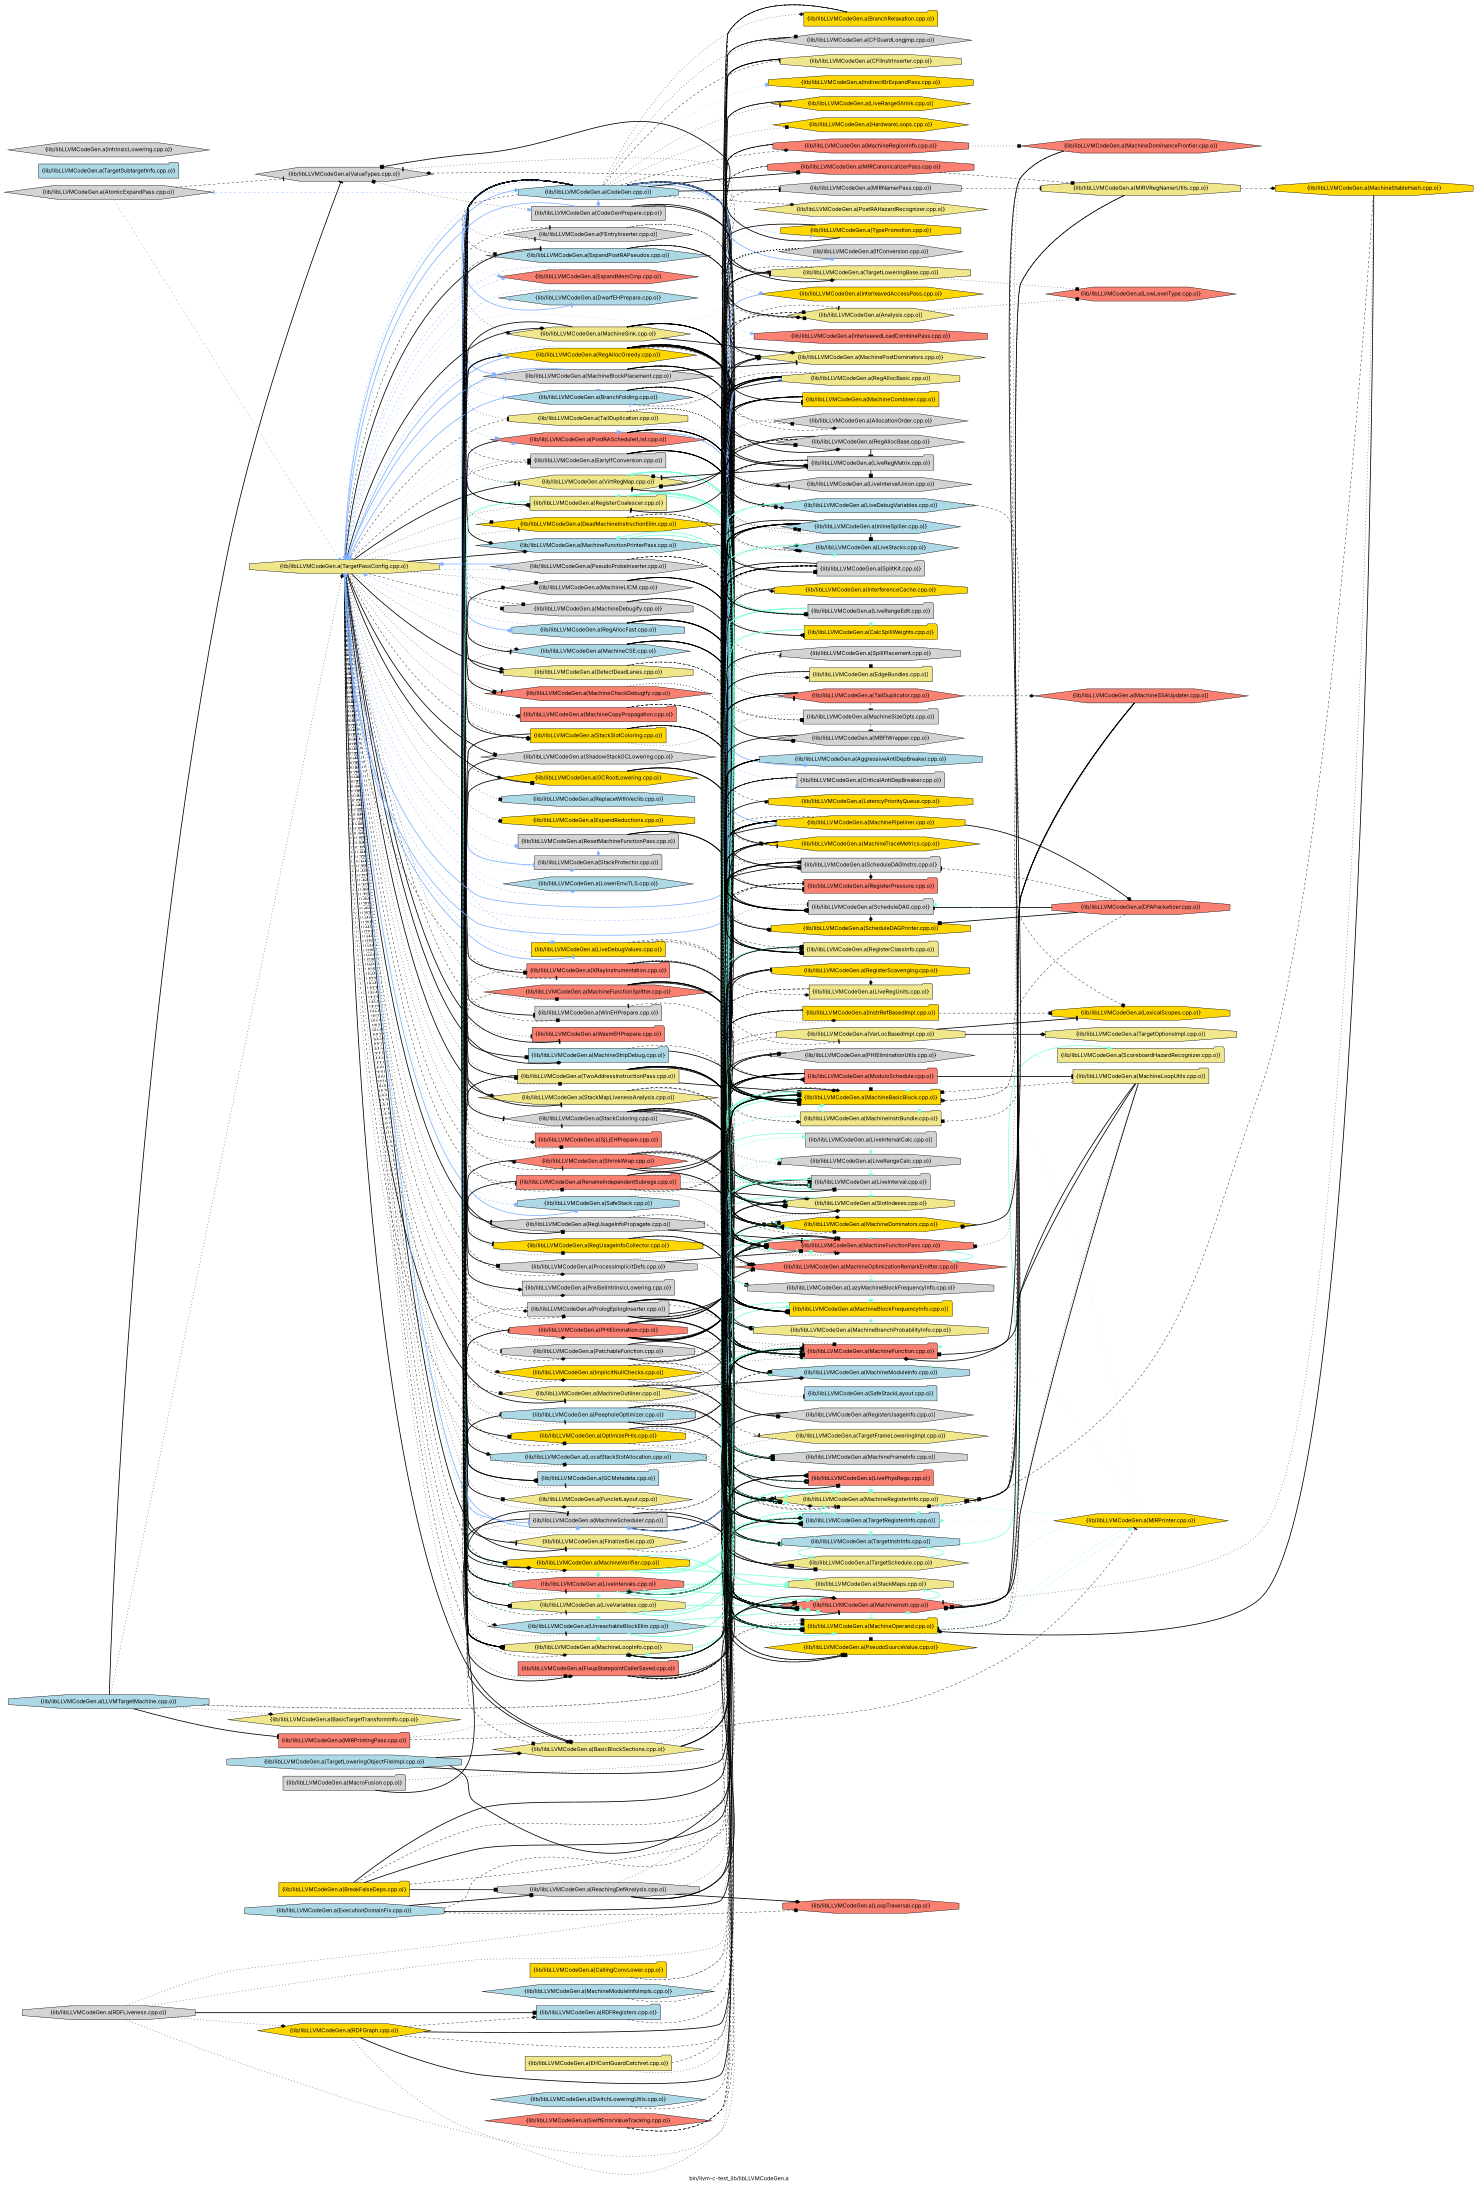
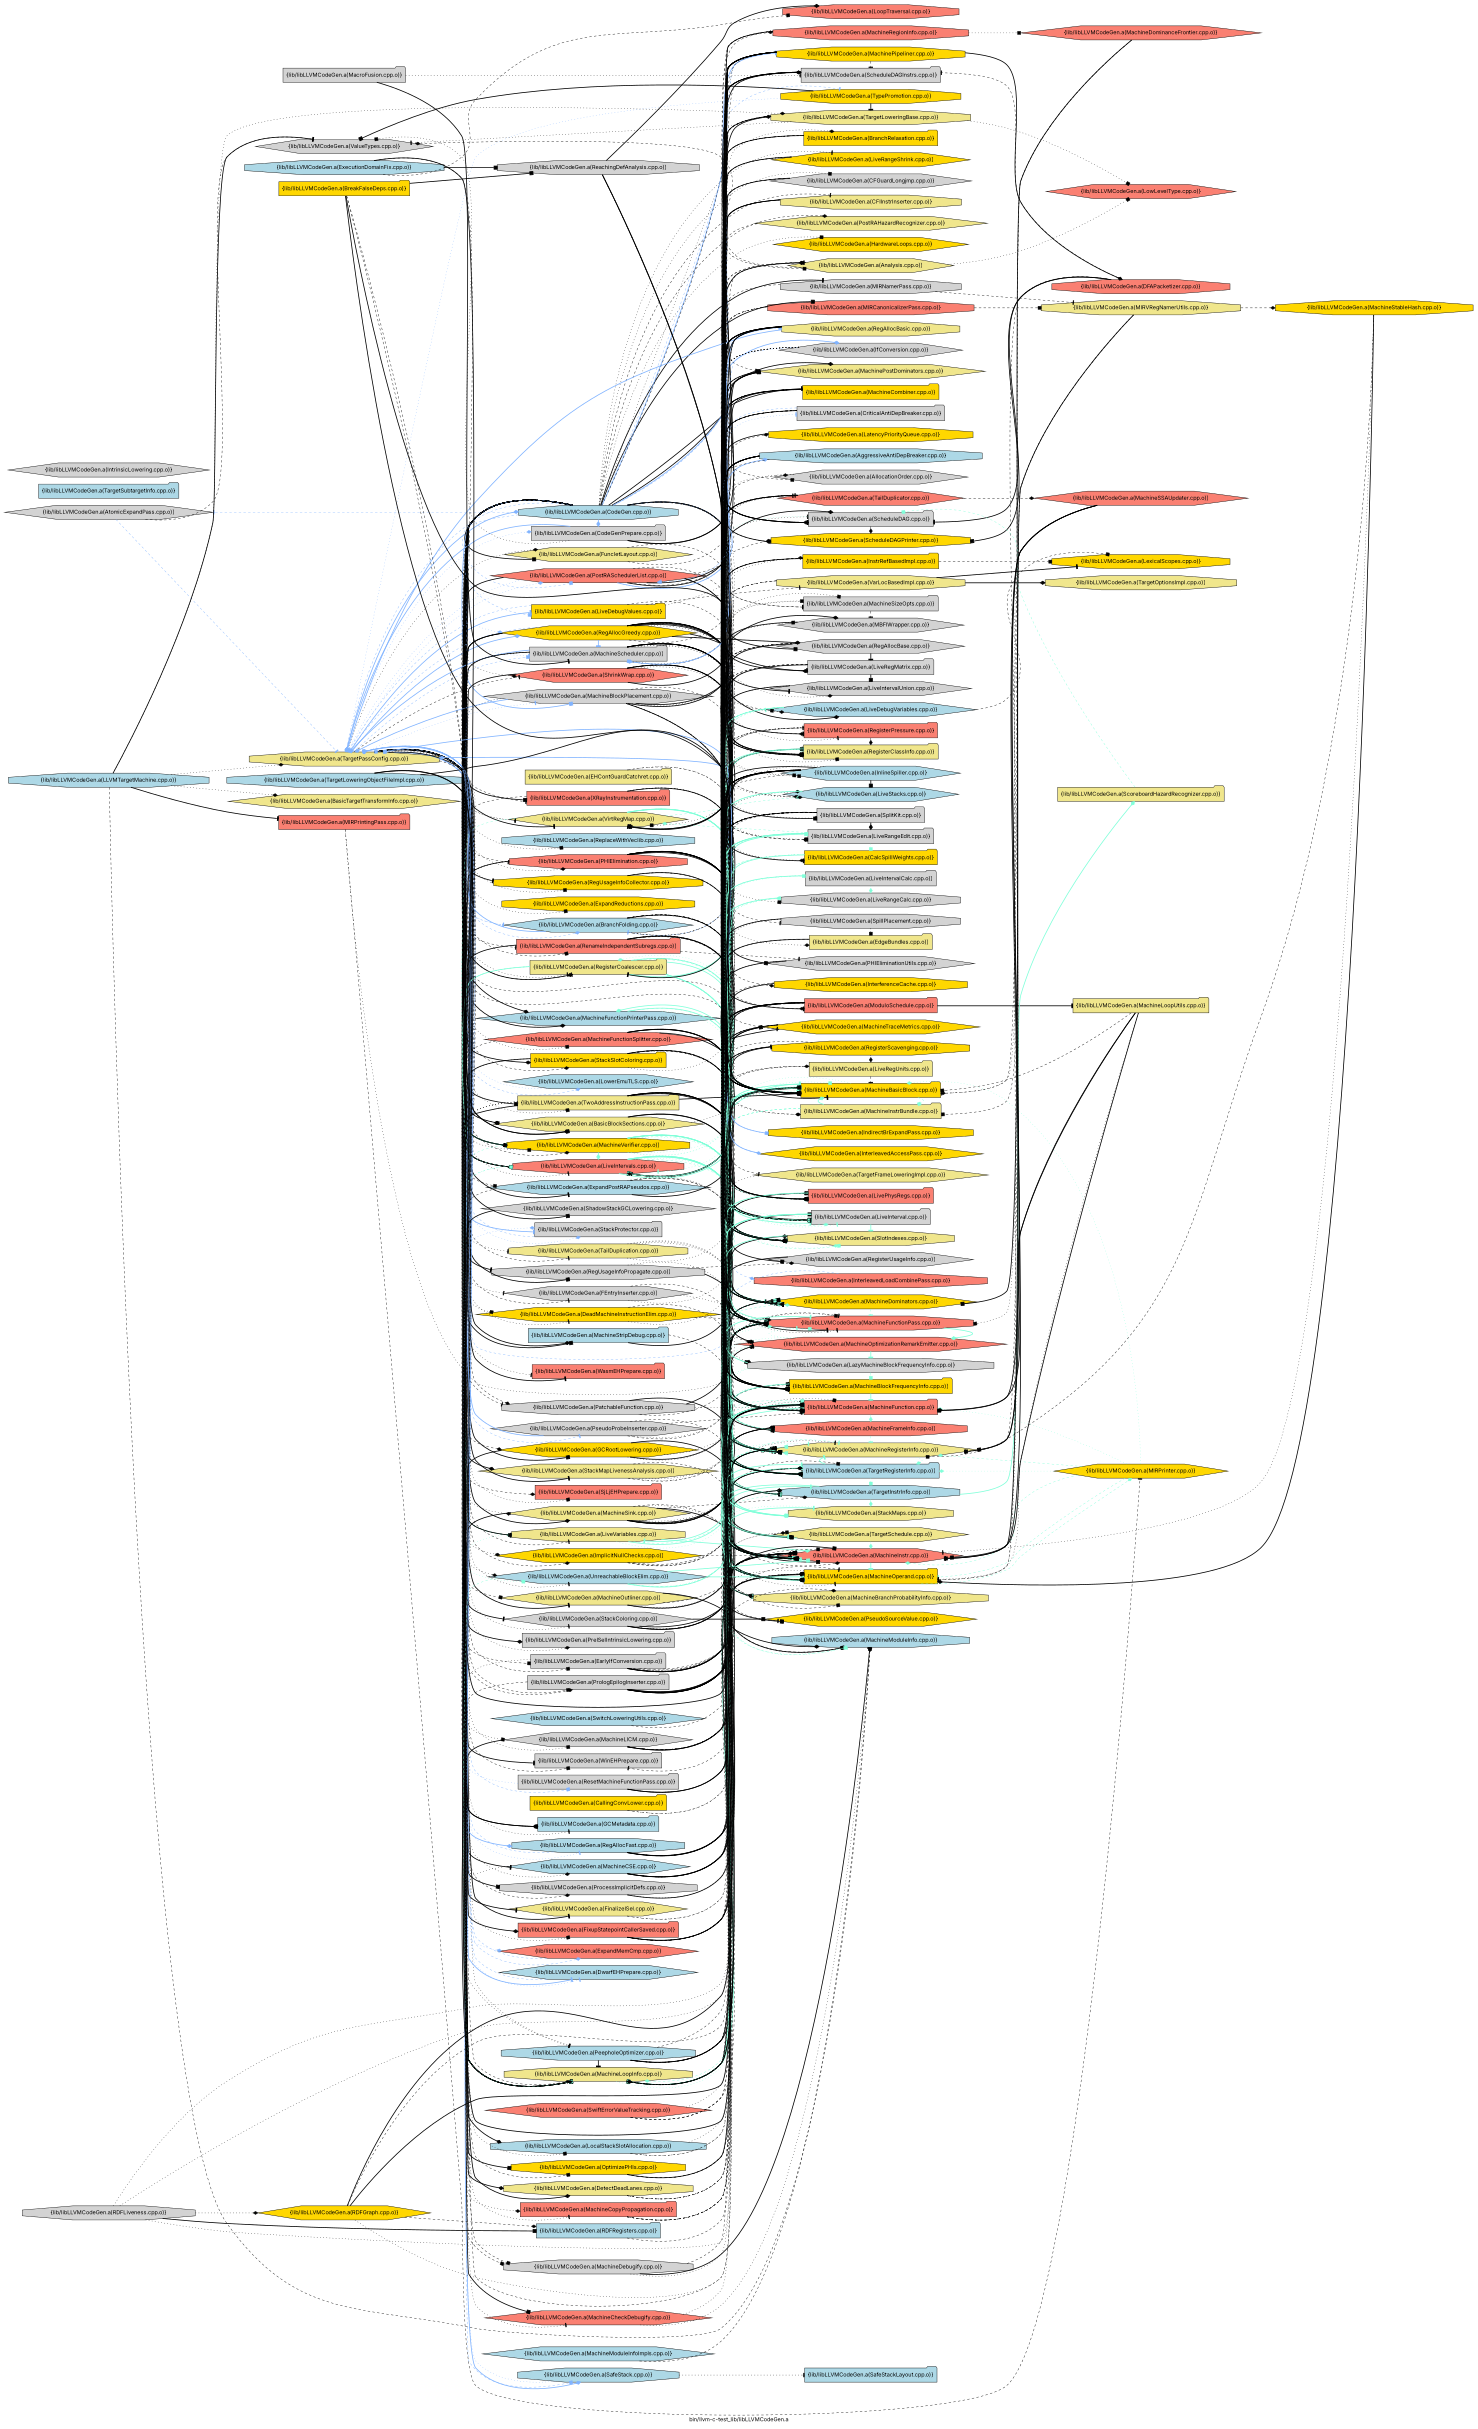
none -> (718, 752)
(724, 821) -> (722, 960)
none -> (481, 922)
(724, 1038) -> (722, 777)
(728, 1268) -> (729, 1752)
(871, 1457) -> (871, 1429)
